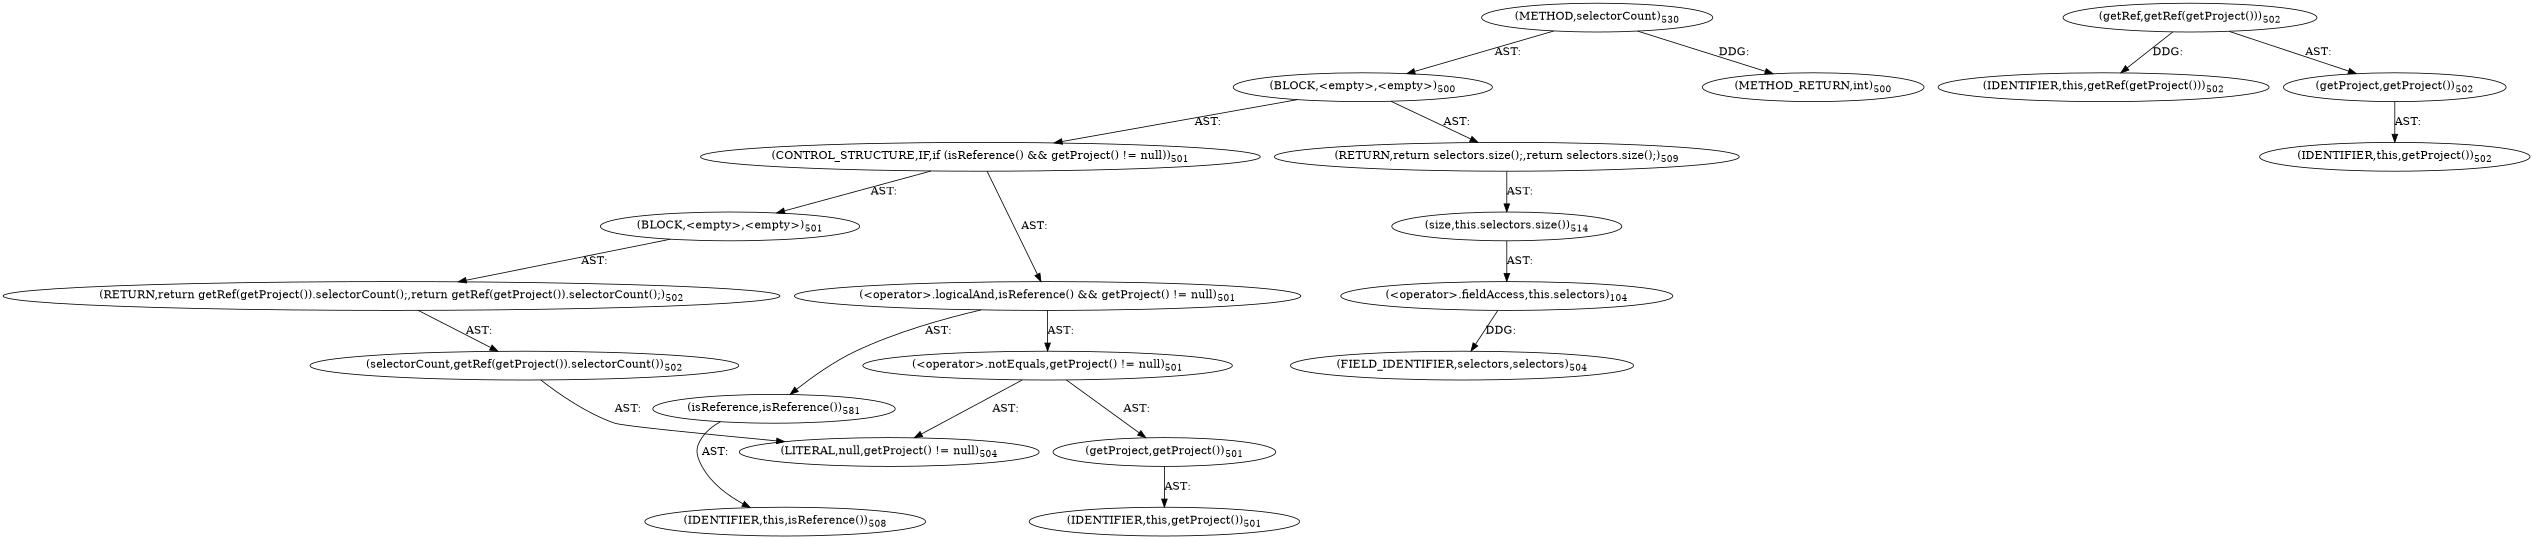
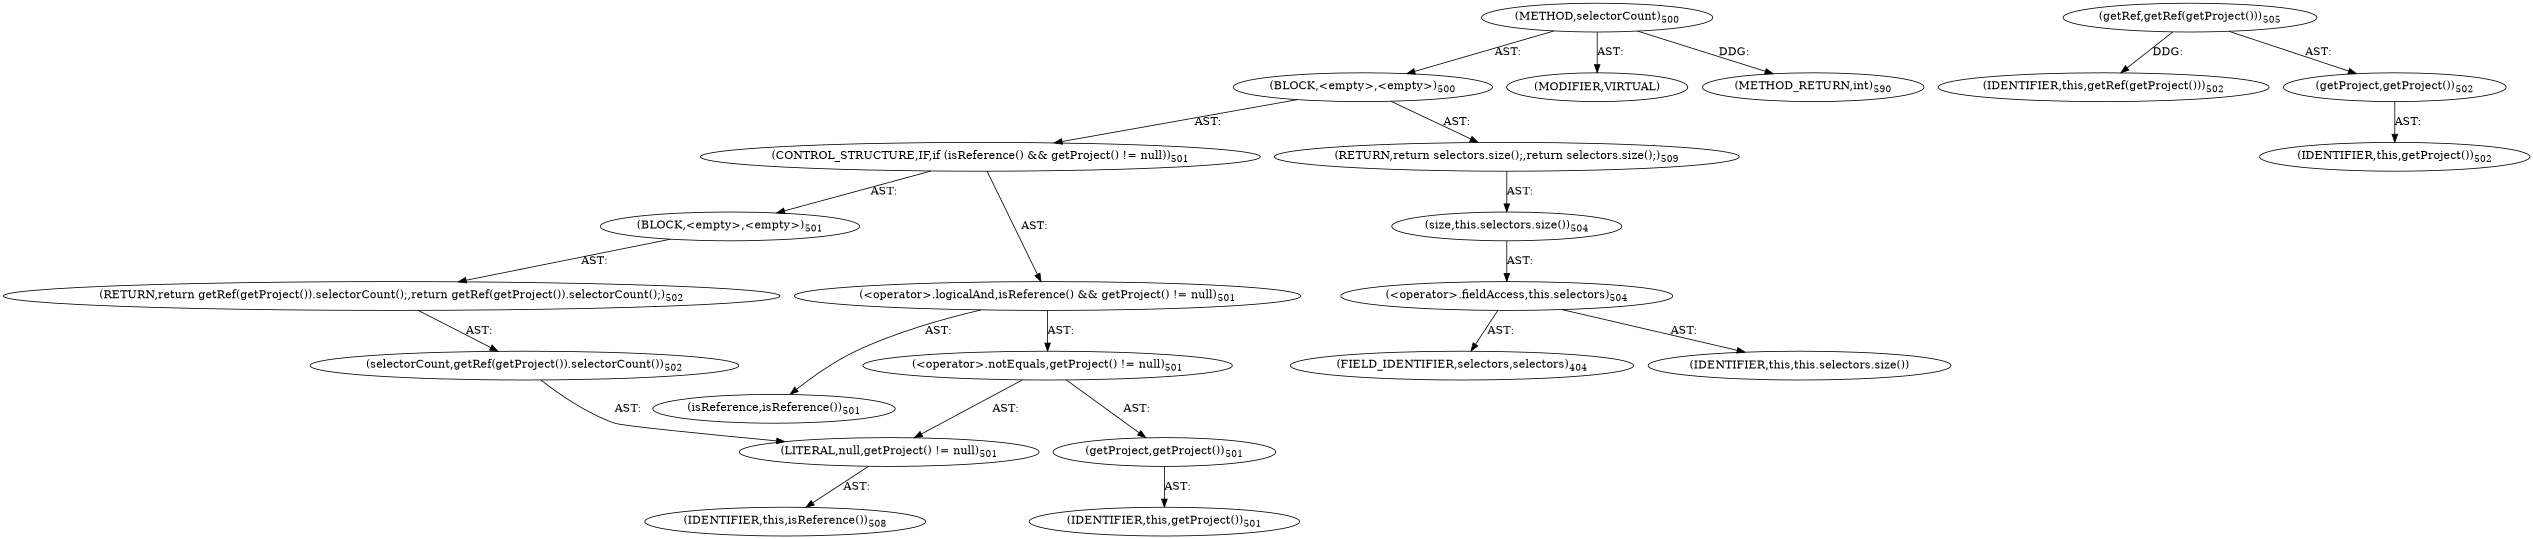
(1670, 16) -> (1670, 16)
(2272, 16) -> (2272, 16)
(1883, 86) -> (1883, 86)
none -> (1597, 87)
(1580, 225) -> (1580, 225)
(1619, 295) -> (1619, 295)
(1503, 331) -> (1503, 331)
(1578, 364) -> (1578, 364)
none -> (1800, 366)
(852, 408) -> (852, 408)
(989, 451) -> (989, 451)
(702, 467) -> (841, 485)
